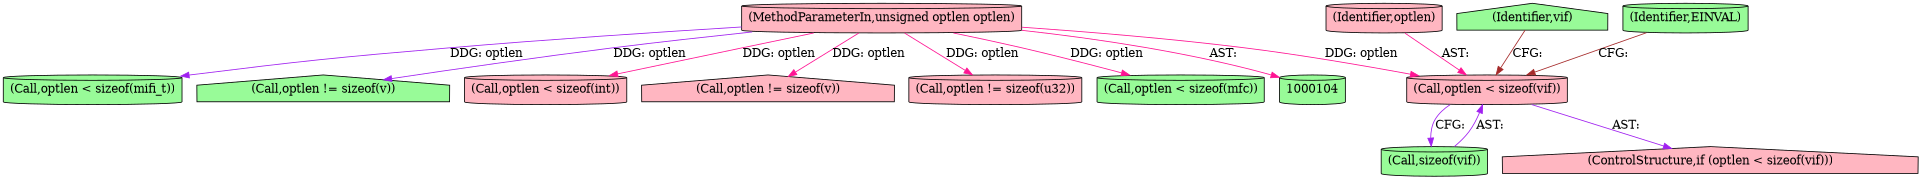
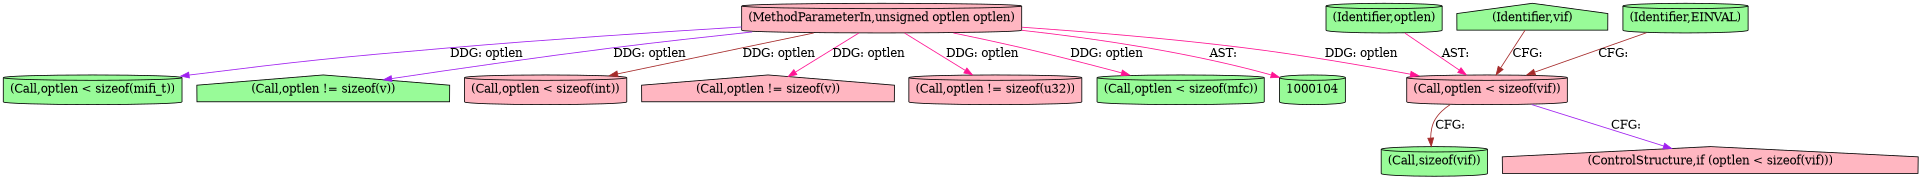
(1384, 18) -> (1384, 18)
(716, 53) -> (716, 53)
(1436, 119) -> (1436, 119)
(1628, 126) -> (1628, 126)
(1469, 131) -> none
